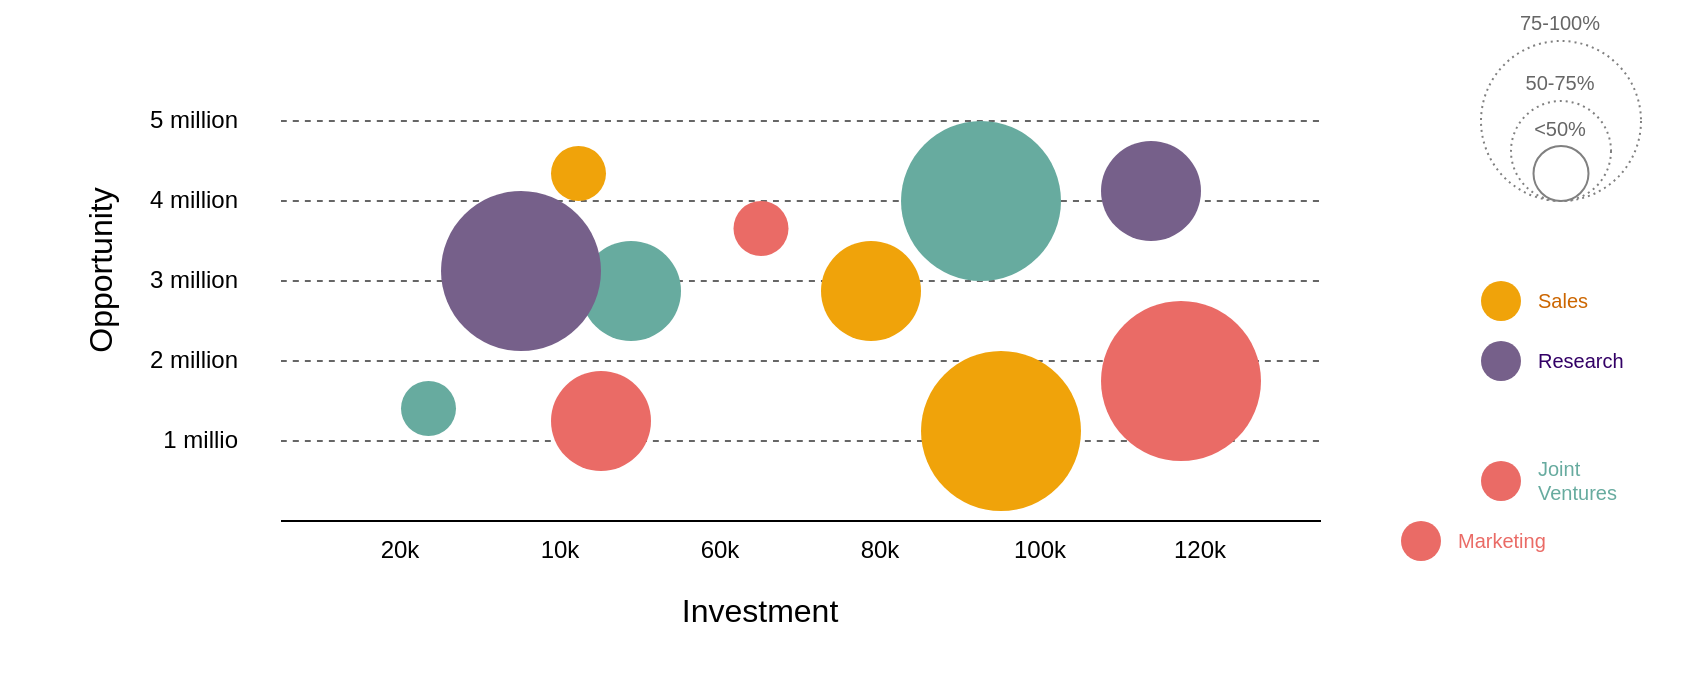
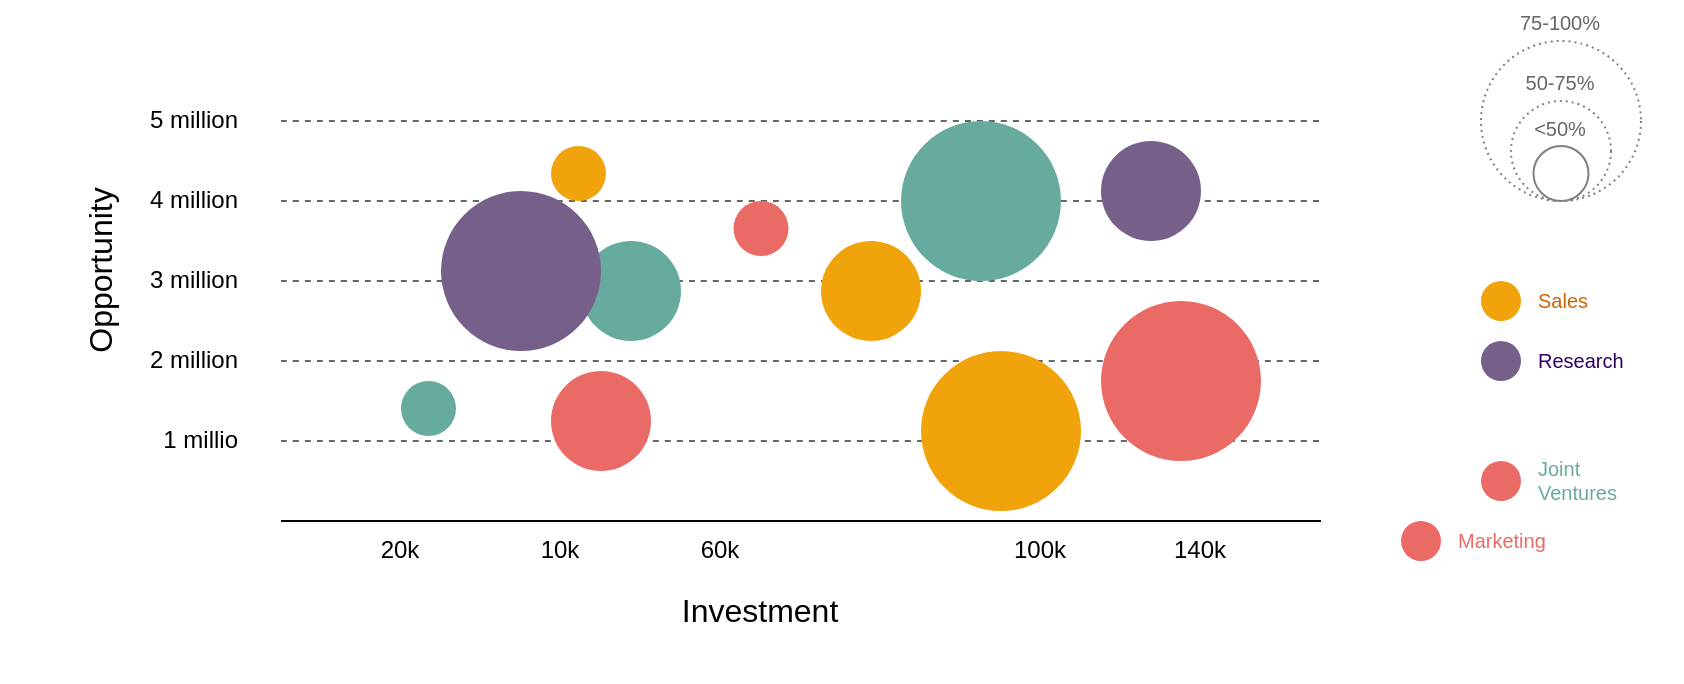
(881, 551) -> none
(1201, 551) -> (1201, 551)
